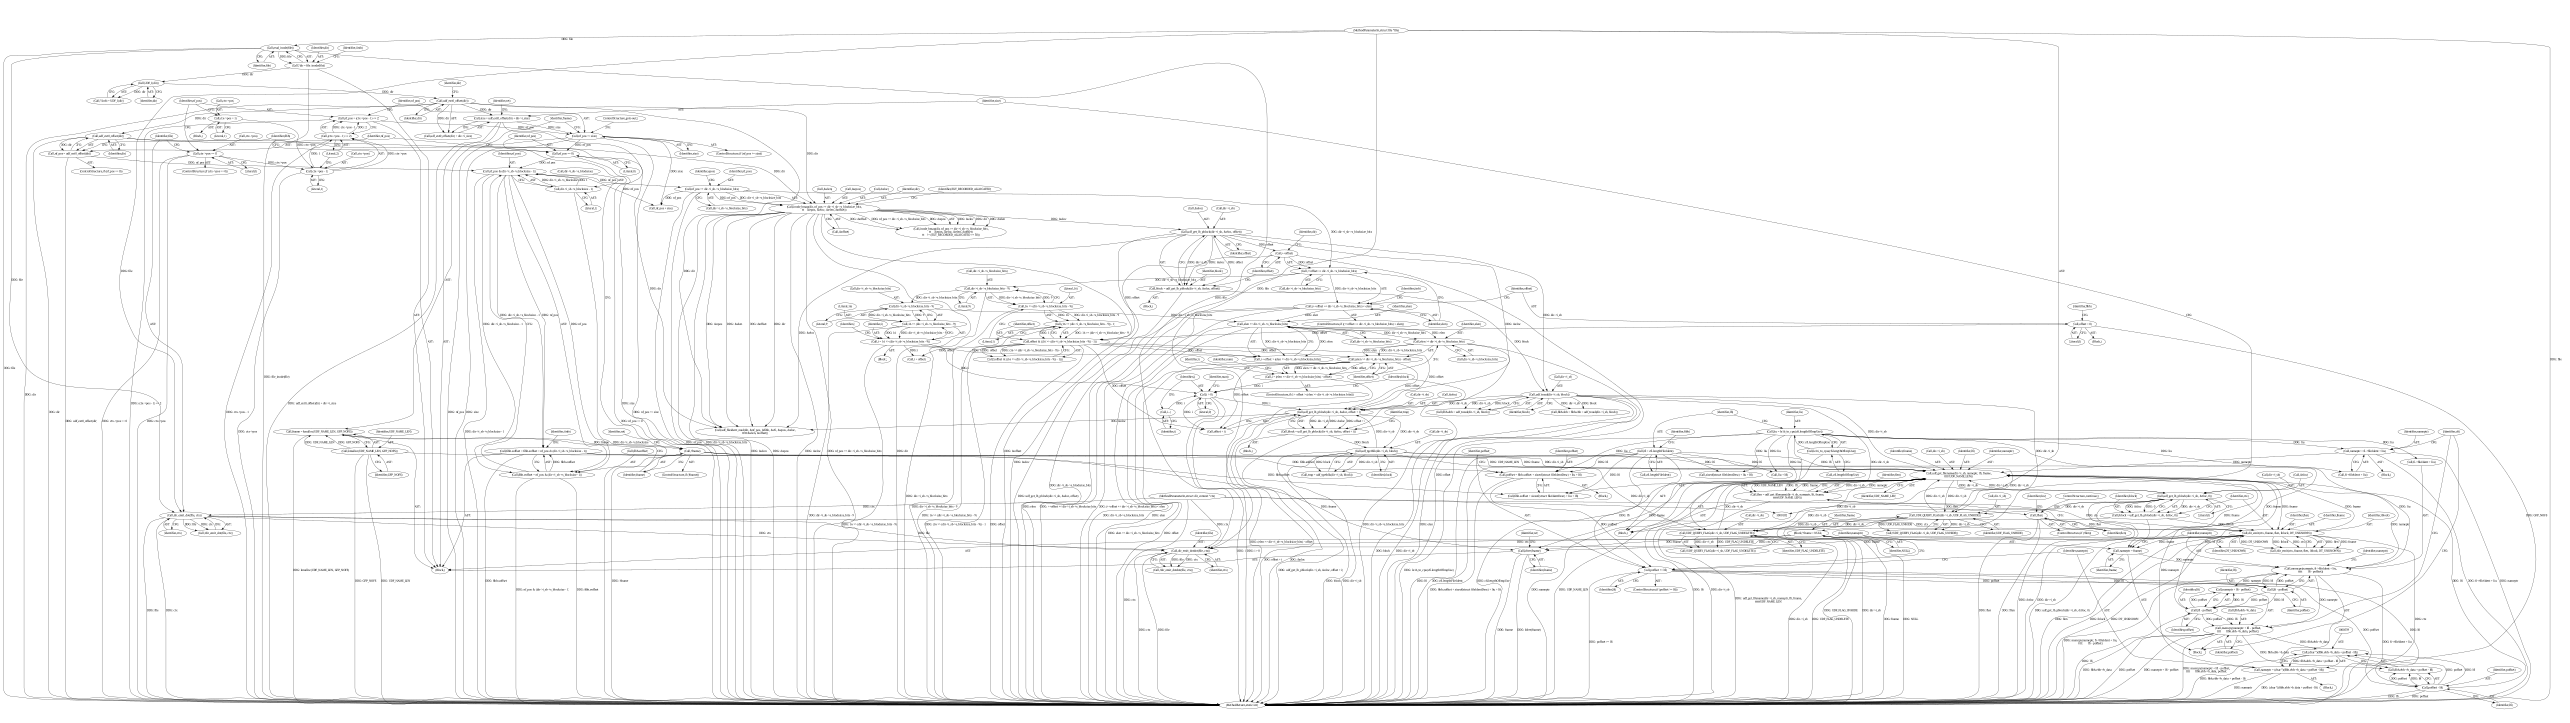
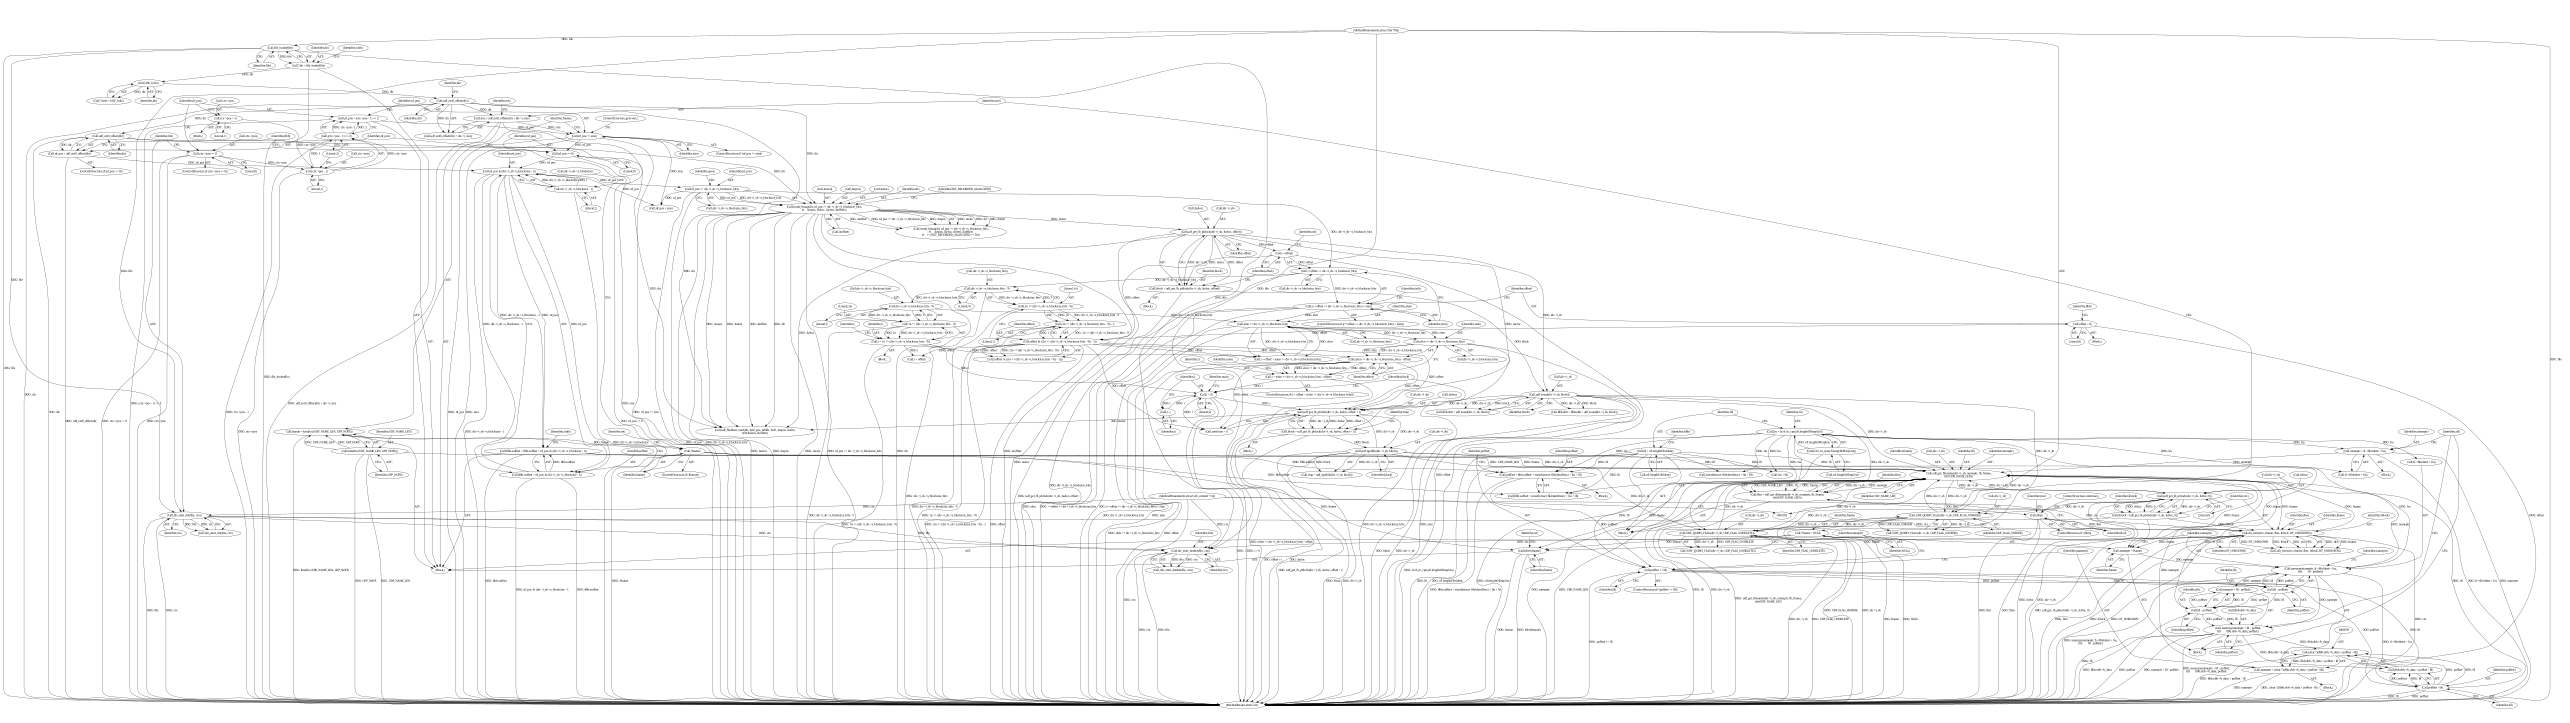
(280, 48) -> (280, 48)
none -> (1176, 397)
(1216, 432) -> (1216, 432)
(1336, 458) -> none
(2537, 516) -> (2537, 516)
(1808, 533) -> (1808, 533)
(1752, 544) -> none
